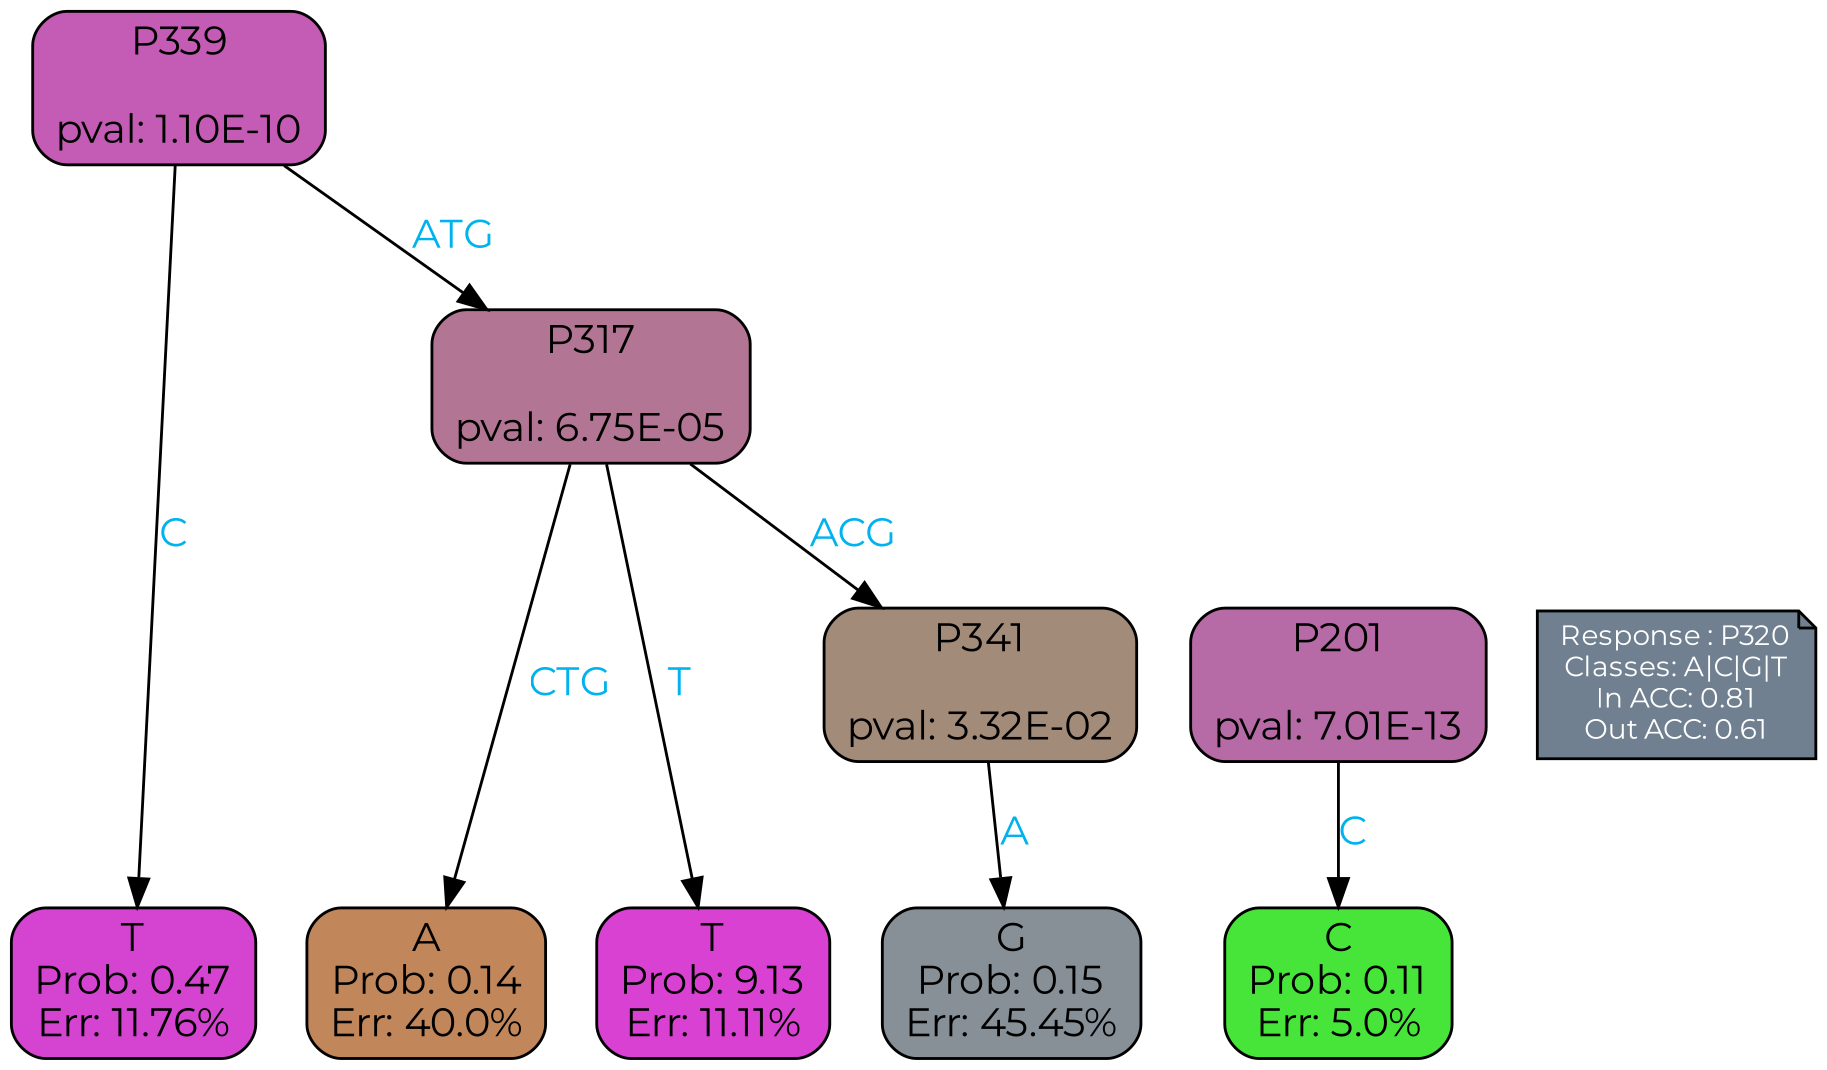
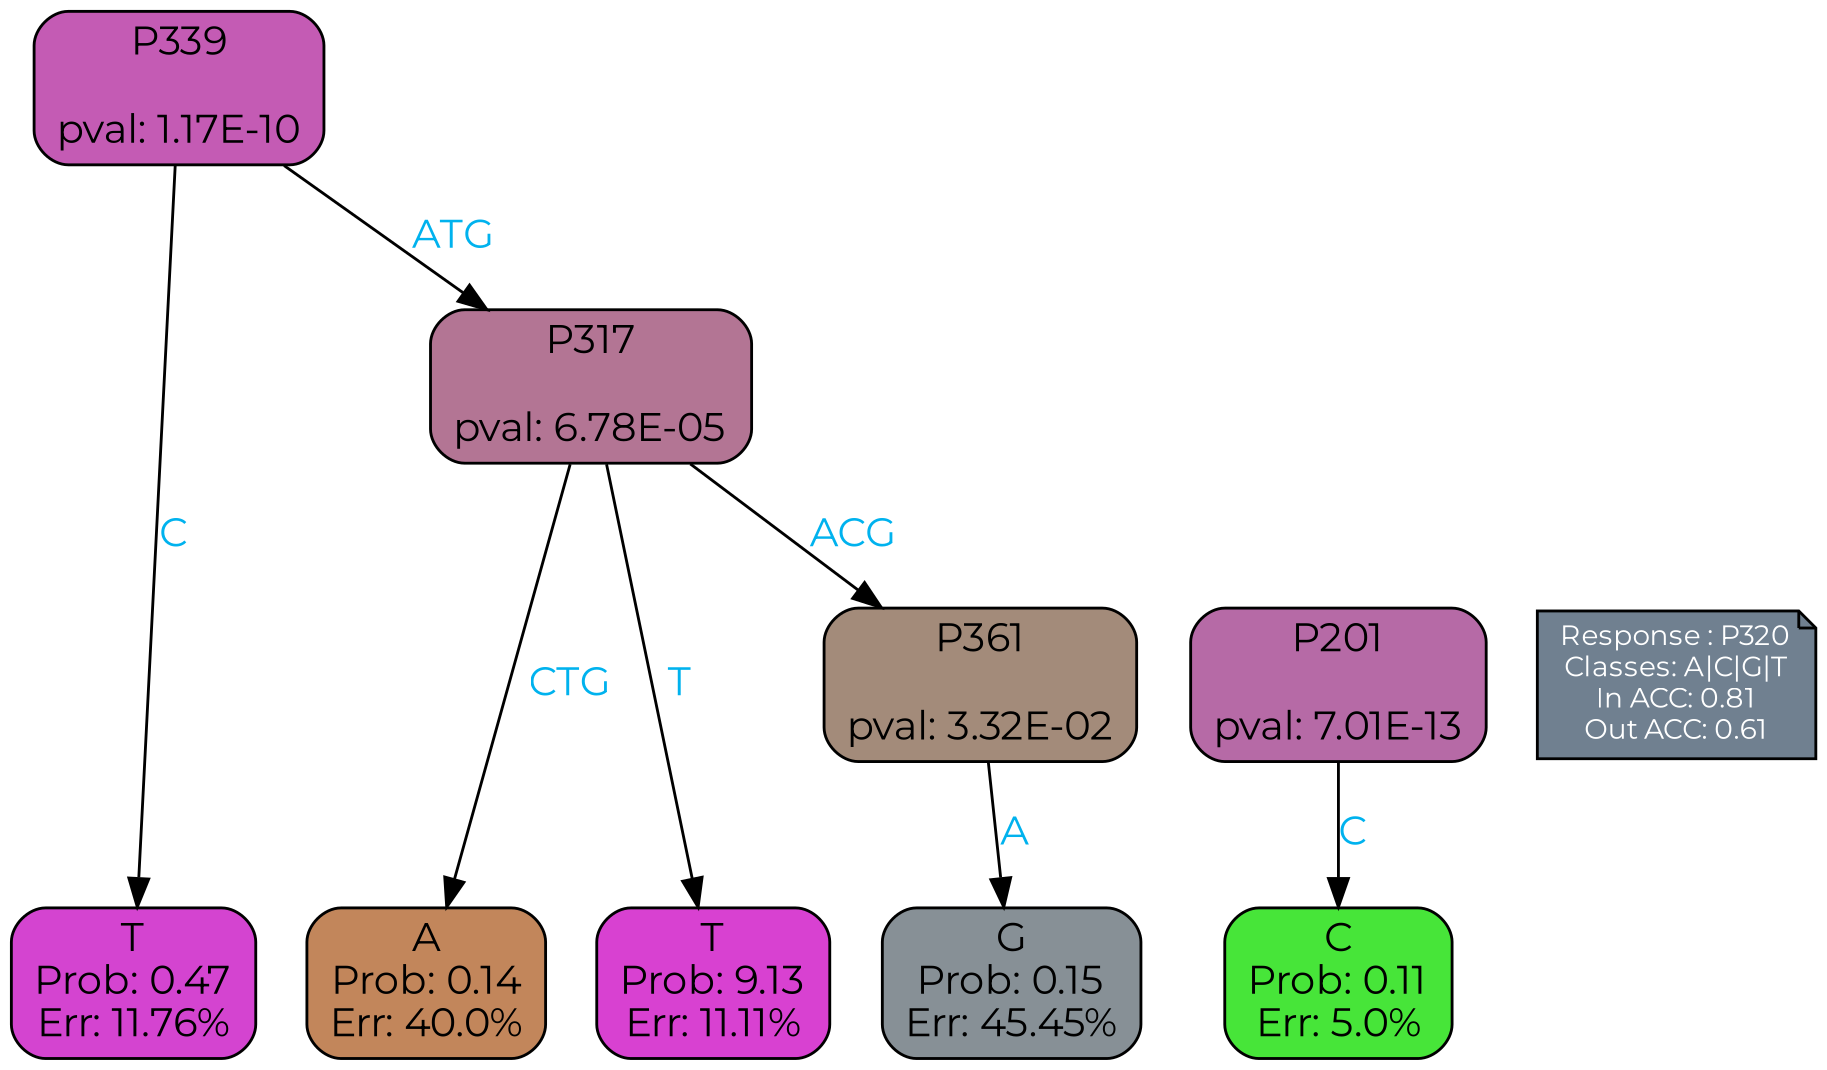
(179, 88) -> (179, 88)
(591, 386) -> (591, 386)
(980, 685) -> (980, 685)
